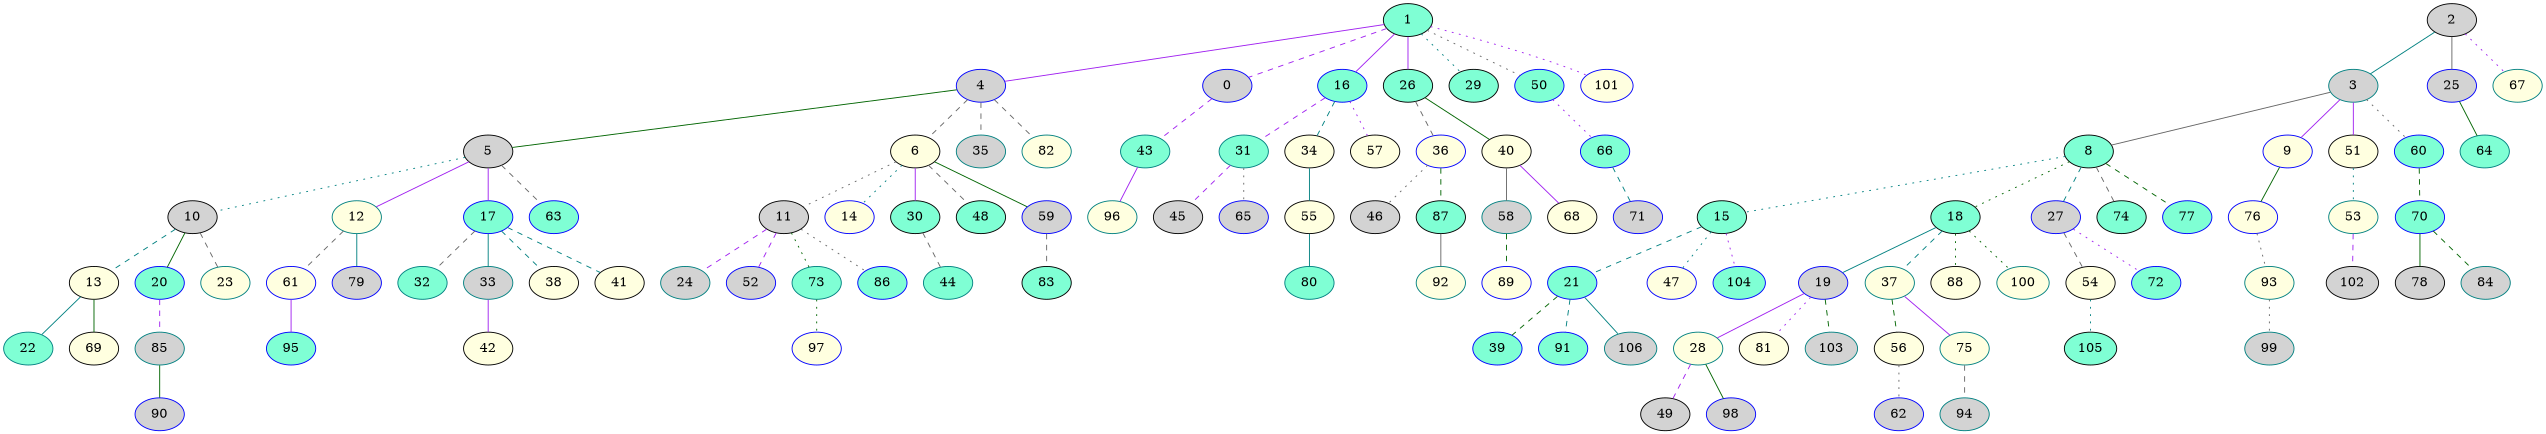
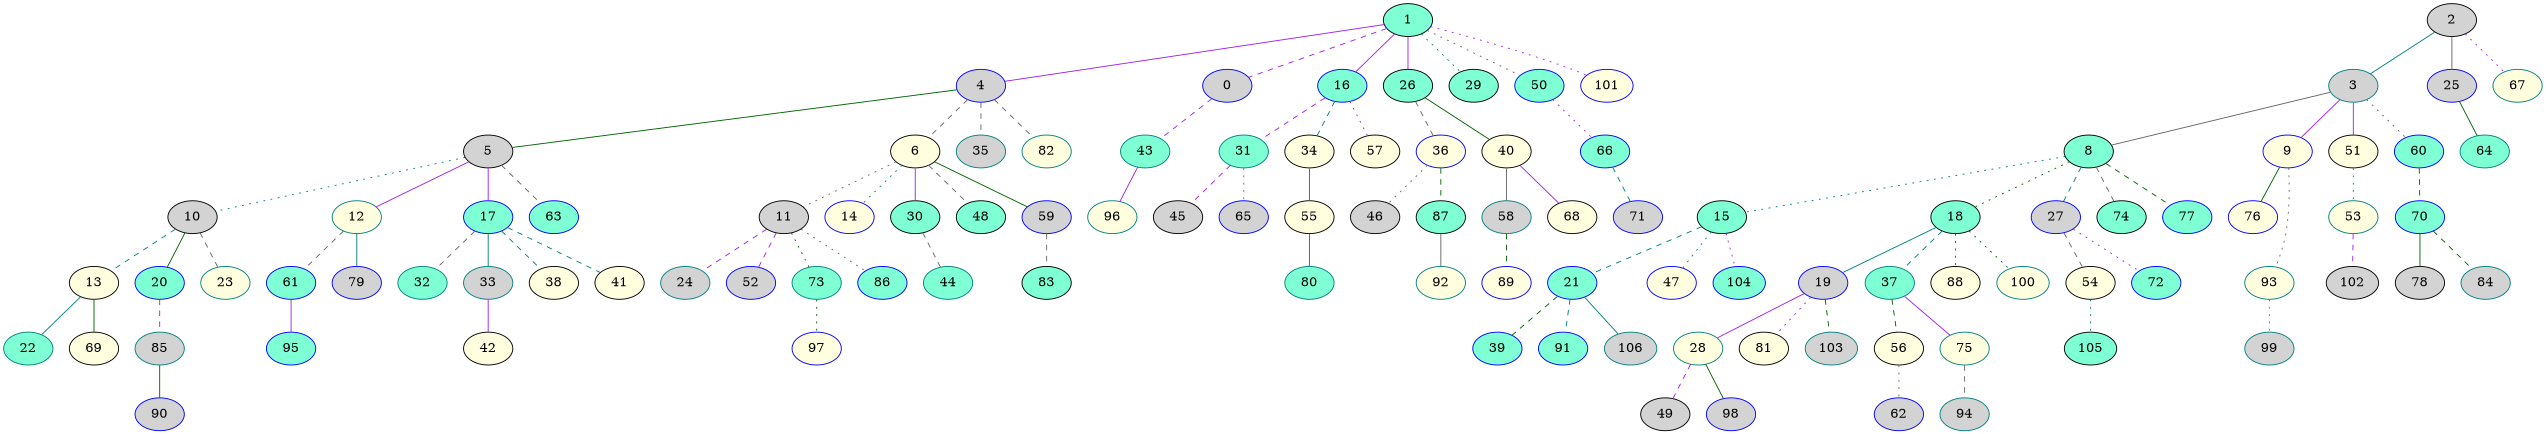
(2261, 250) -> (2288, 218)
(291, 283) -> (291, 283)
(1890, 283) -> (1890, 283)
